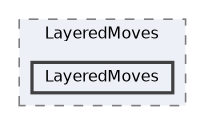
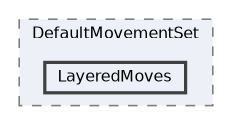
(102, 34) -> (116, 34)
